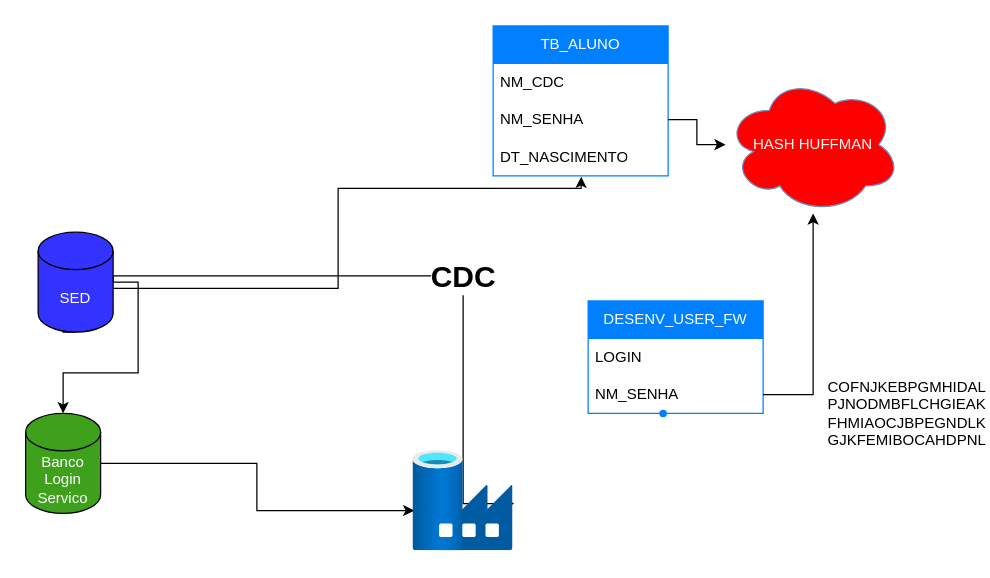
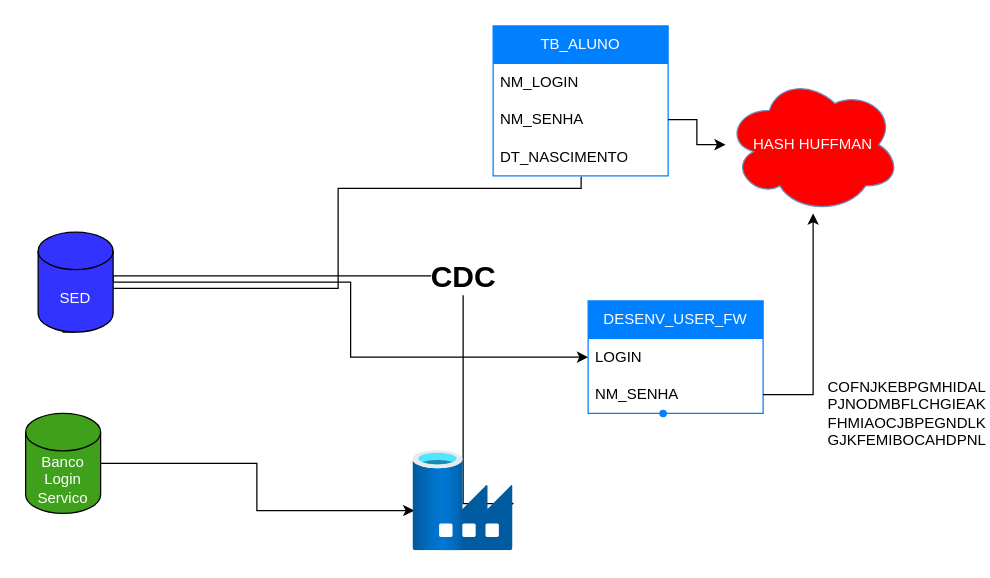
(526, 82) -> (534, 82)
(579, 188) -> (581, 187)
(131, 373) -> (351, 326)
